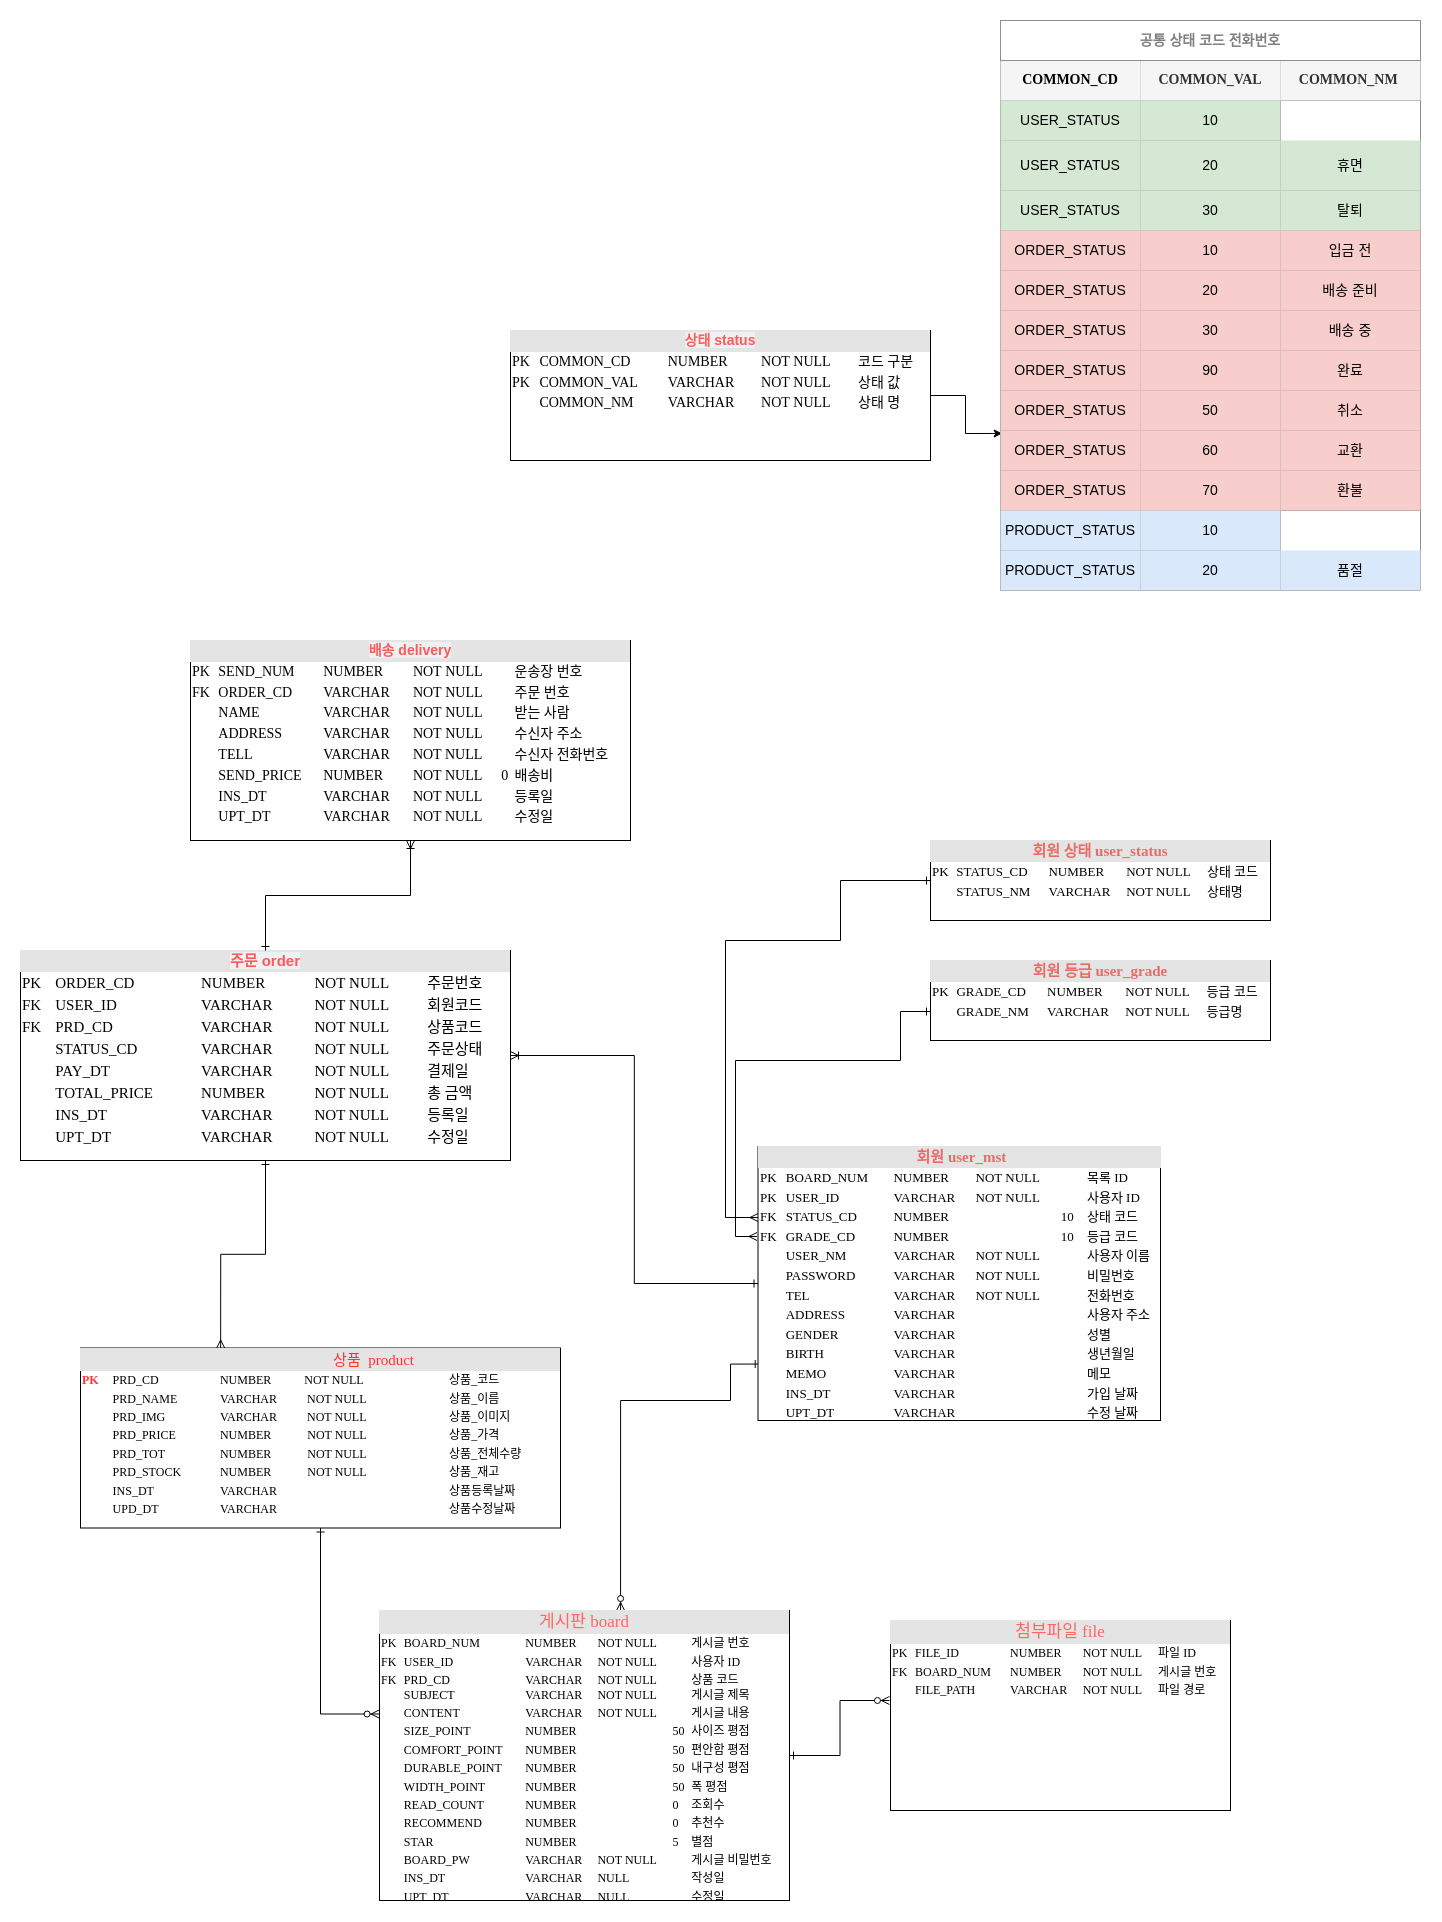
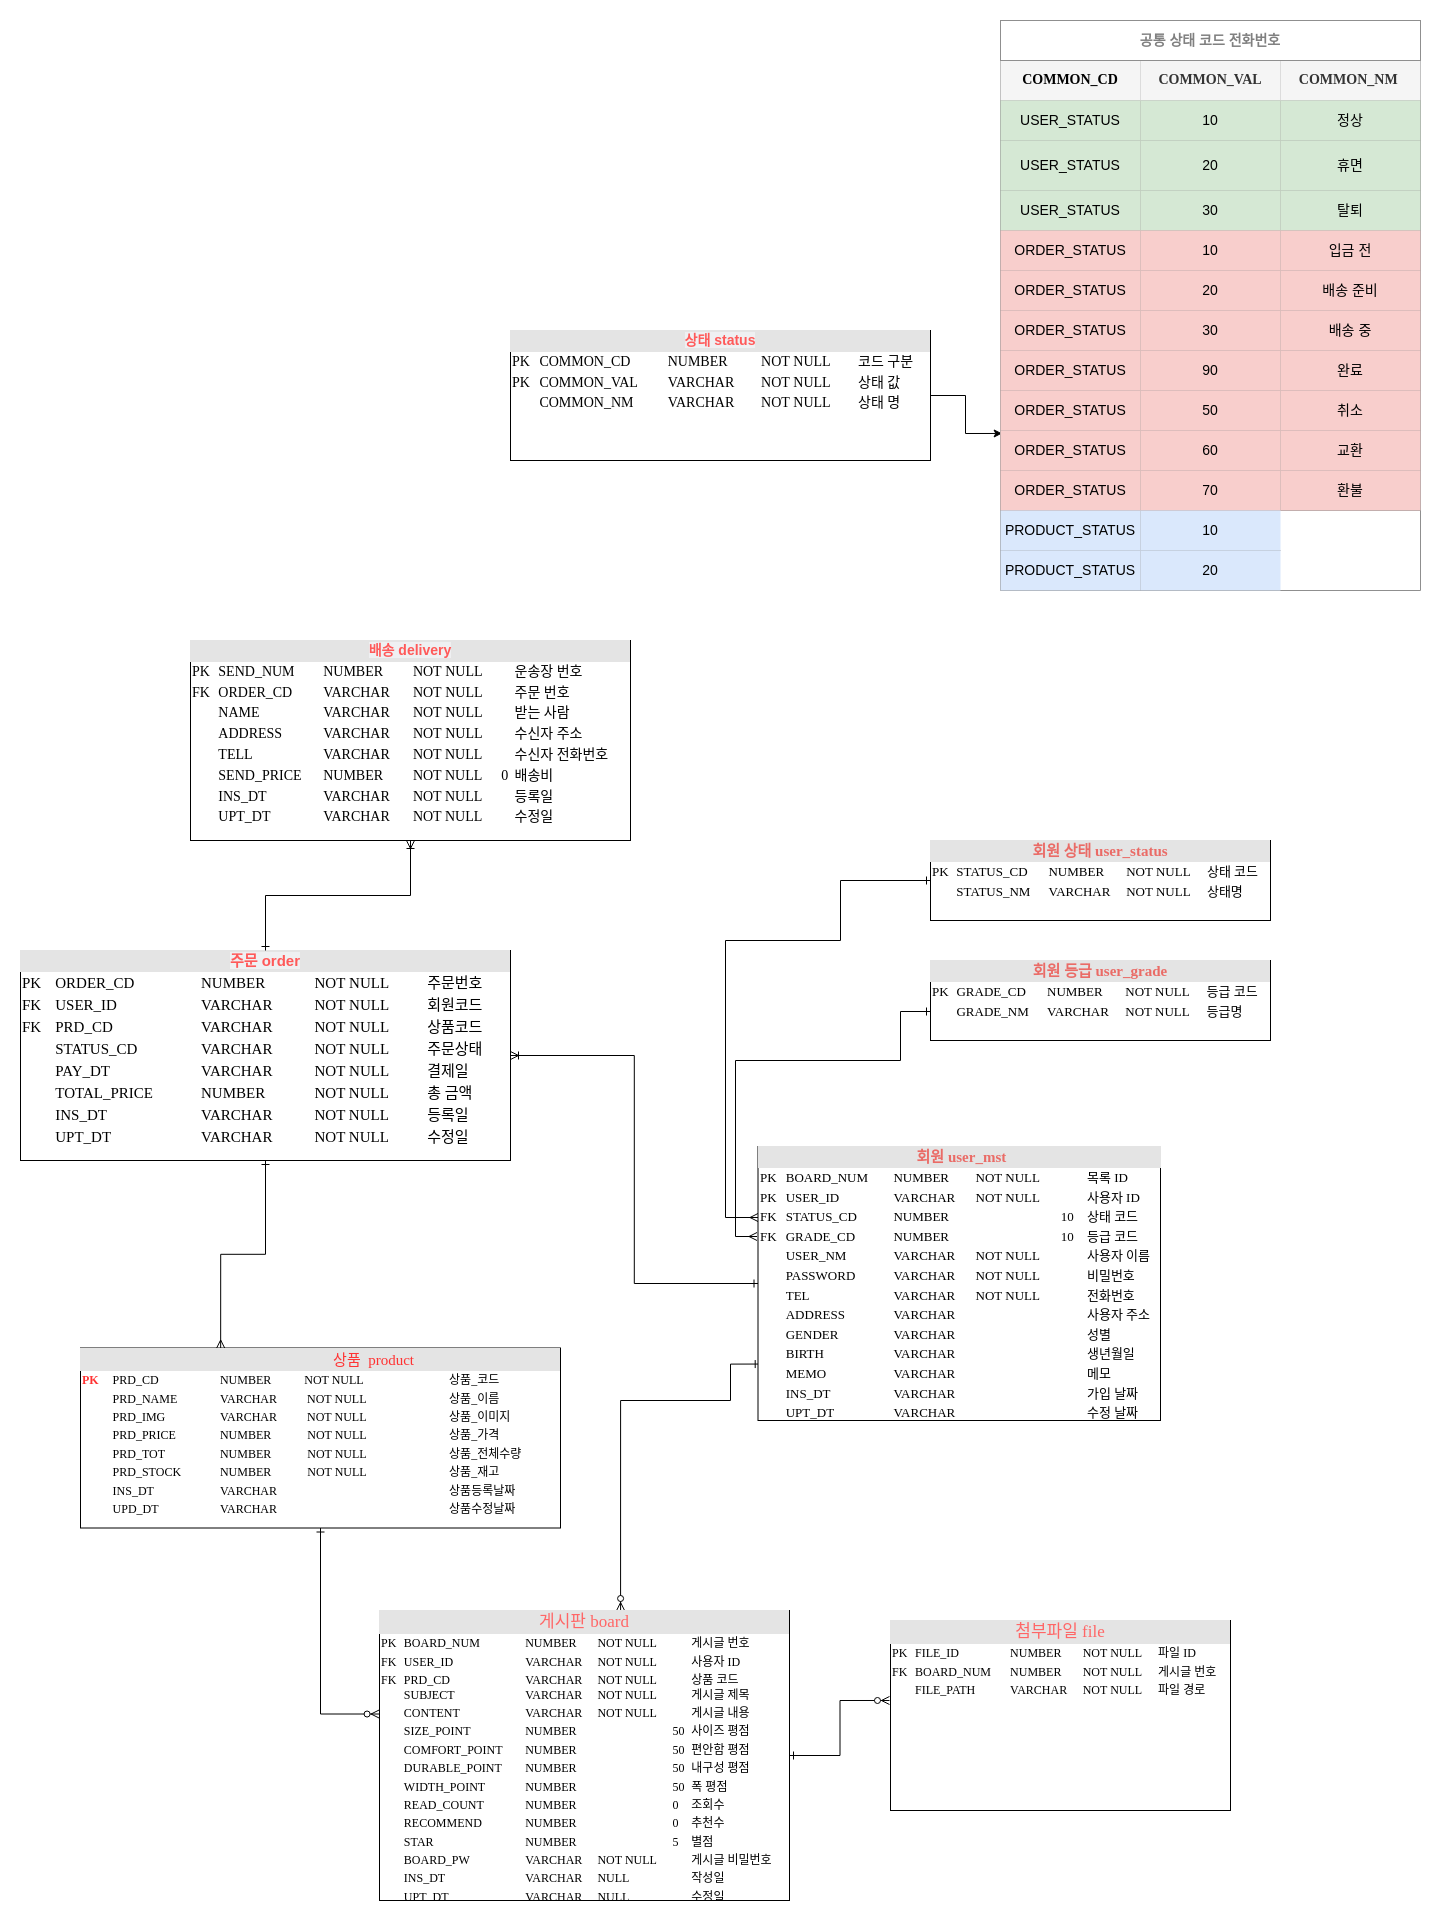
none -> (1351, 121)
(1351, 571) -> none
